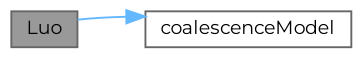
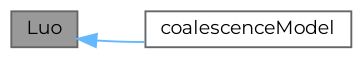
(102, 18) -> (121, 42)
